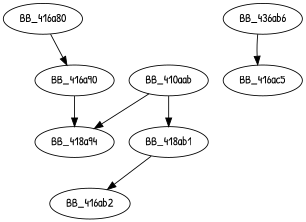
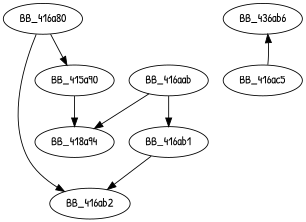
(257, 45) -> (269, 54)
(75, 80) -> (75, 80)
(169, 80) -> (169, 80)
none -> (18, 116)
(169, 142) -> (169, 142)
